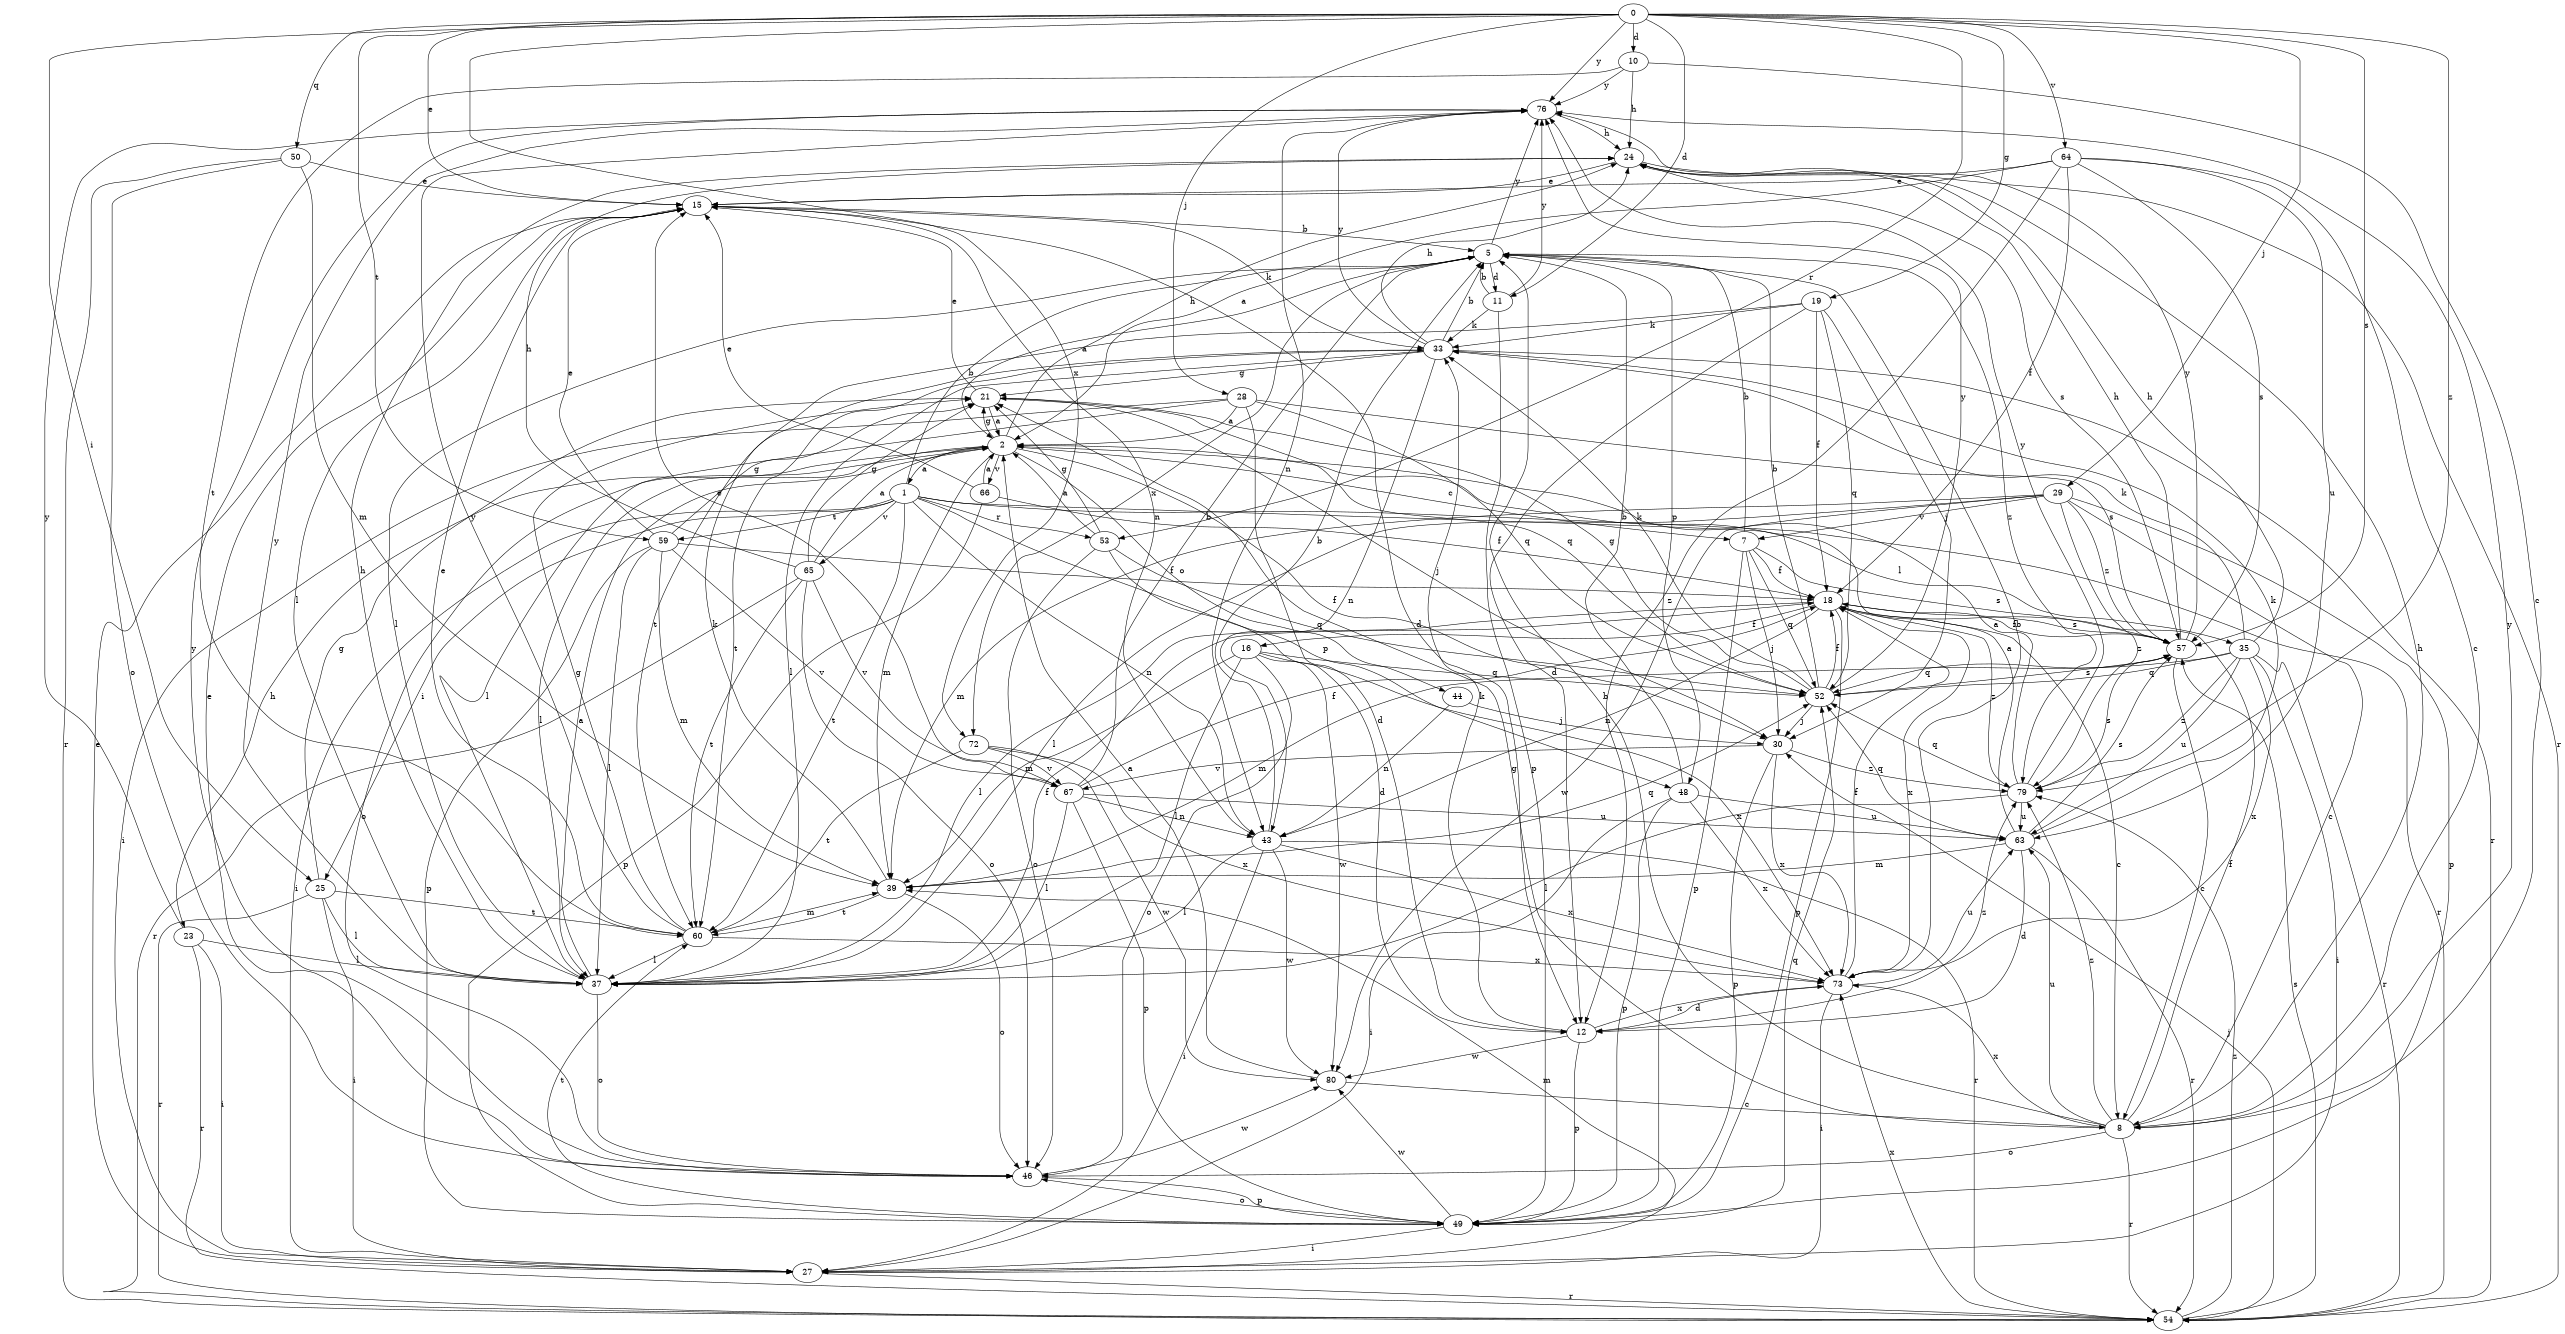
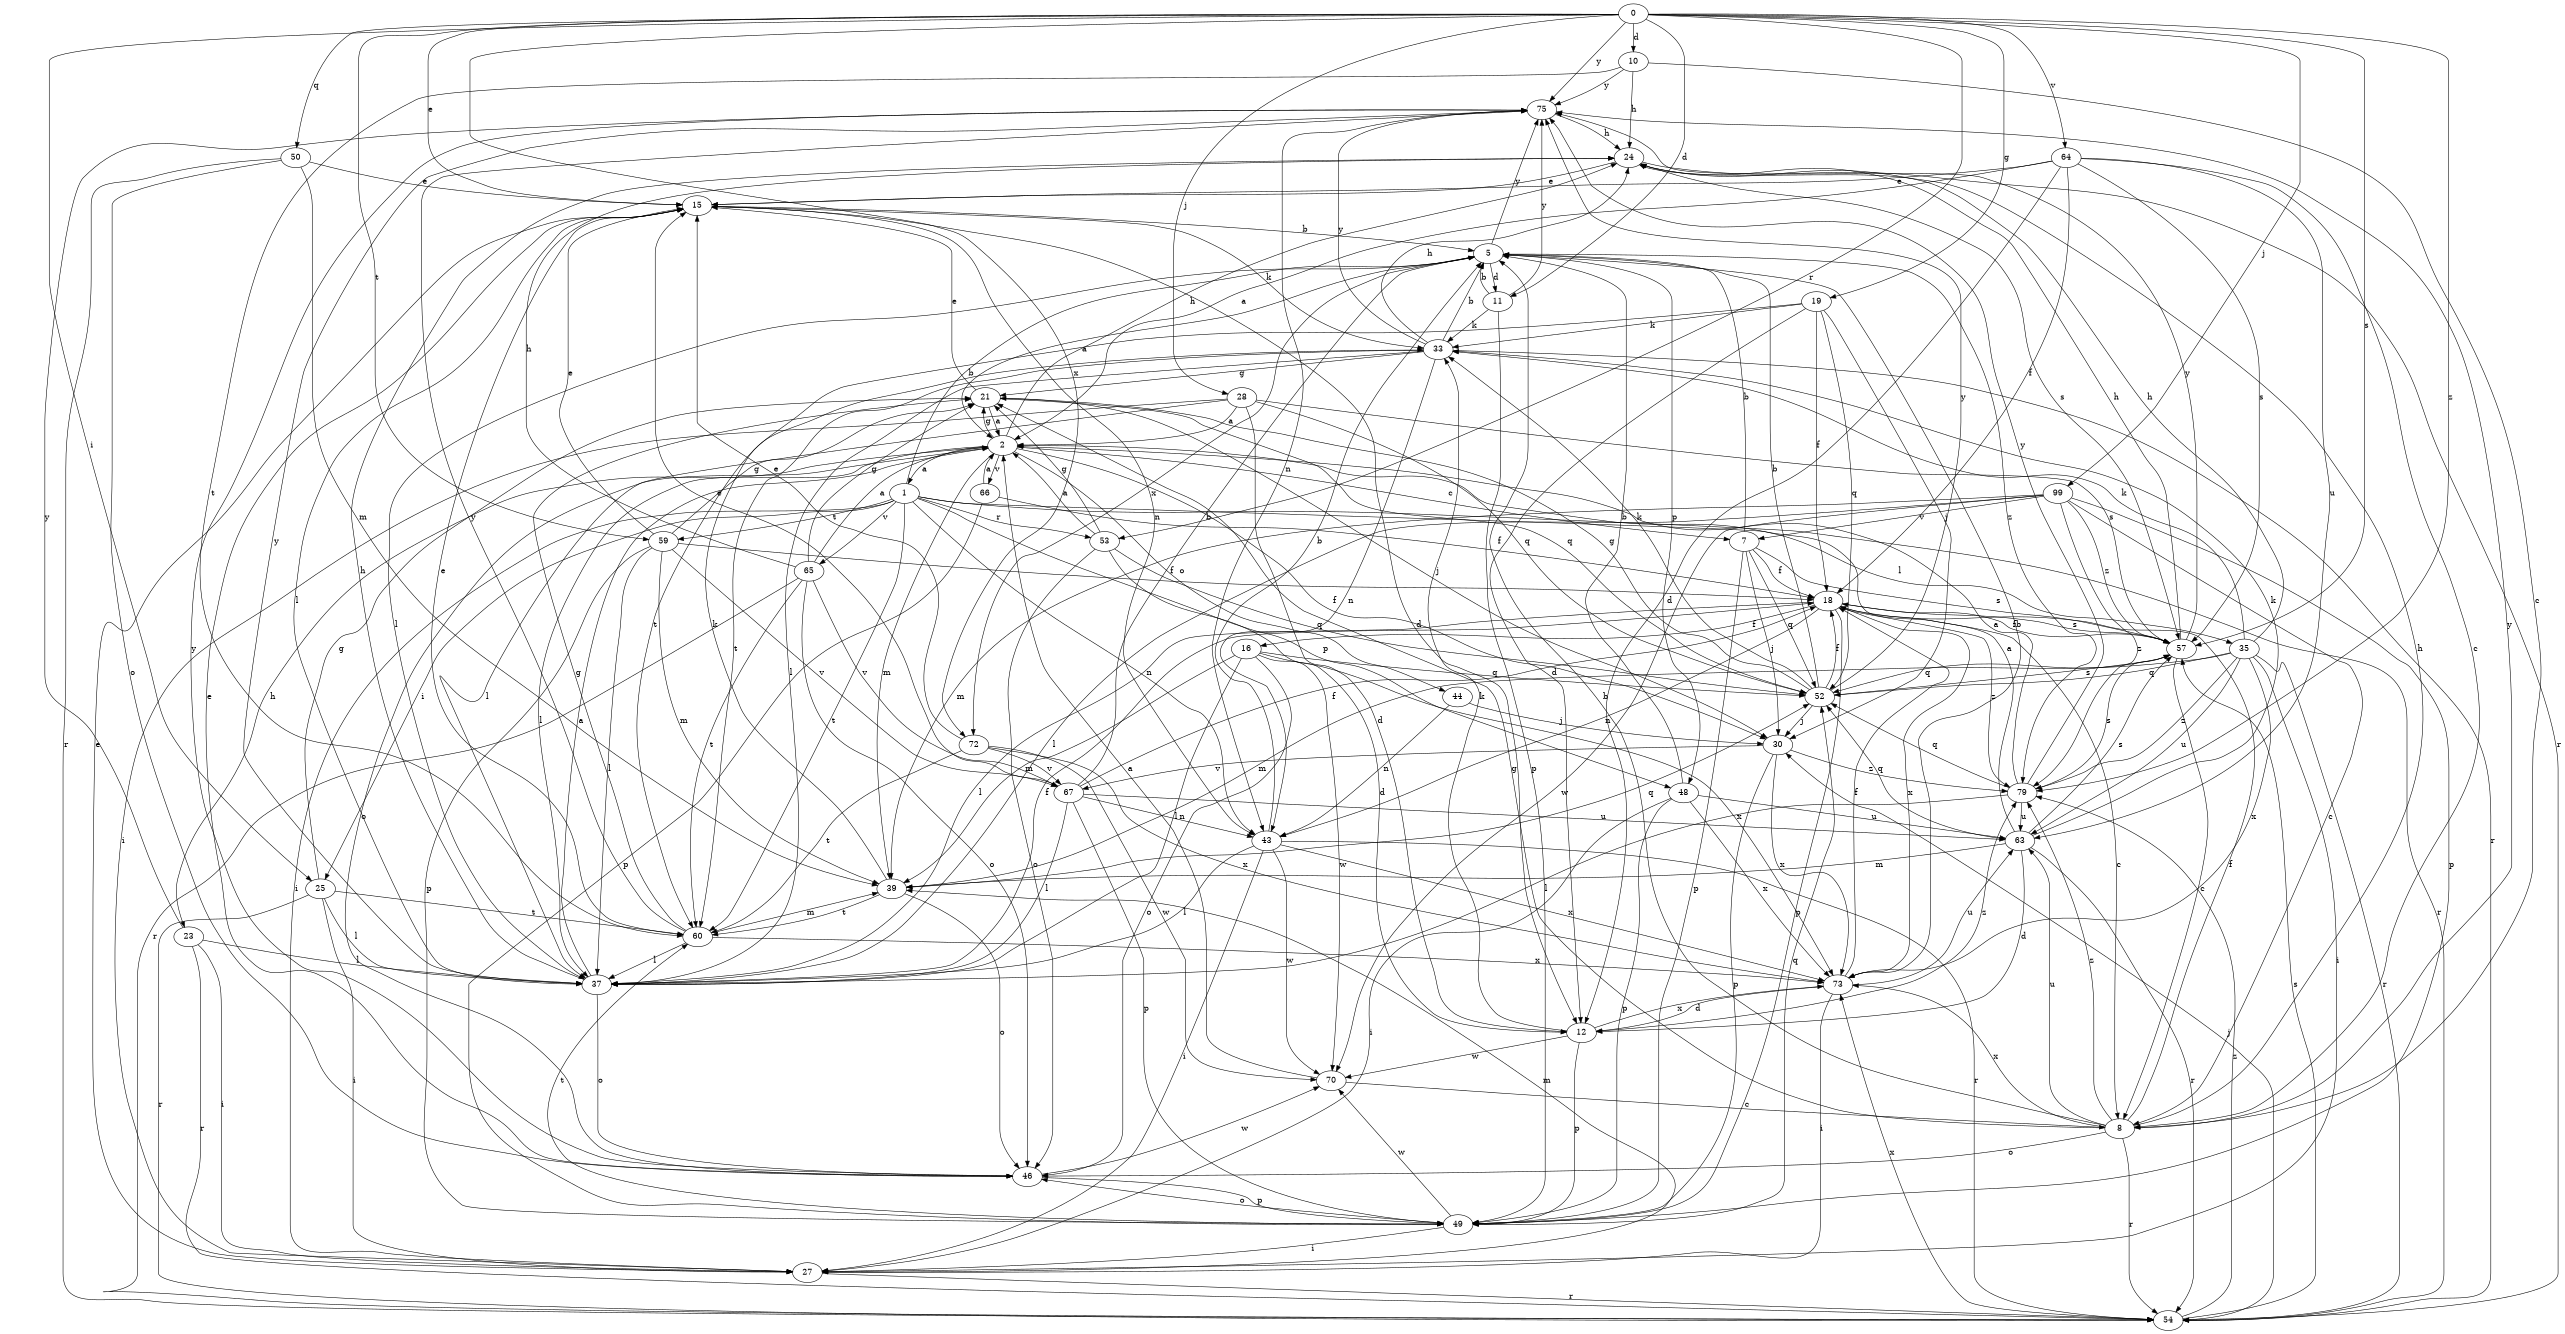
(1542, 110) -> (1542, 110)
(772, 411) -> (806, 500)
(2058, 493) -> (2058, 493)
(1670, 601) -> (1670, 601)
(1331, 1081) -> (1331, 1081)
